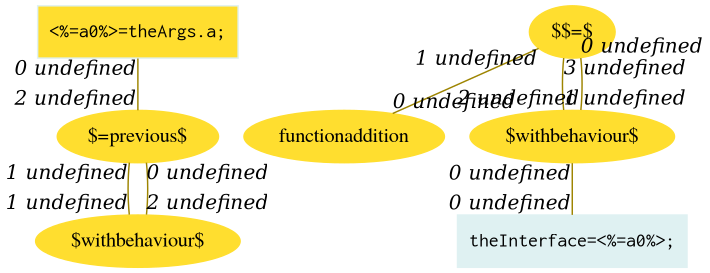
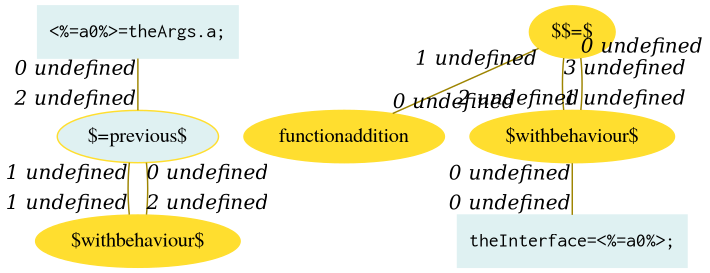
(138, 32) -> (138, 32)
(138, 137) -> (138, 137)
